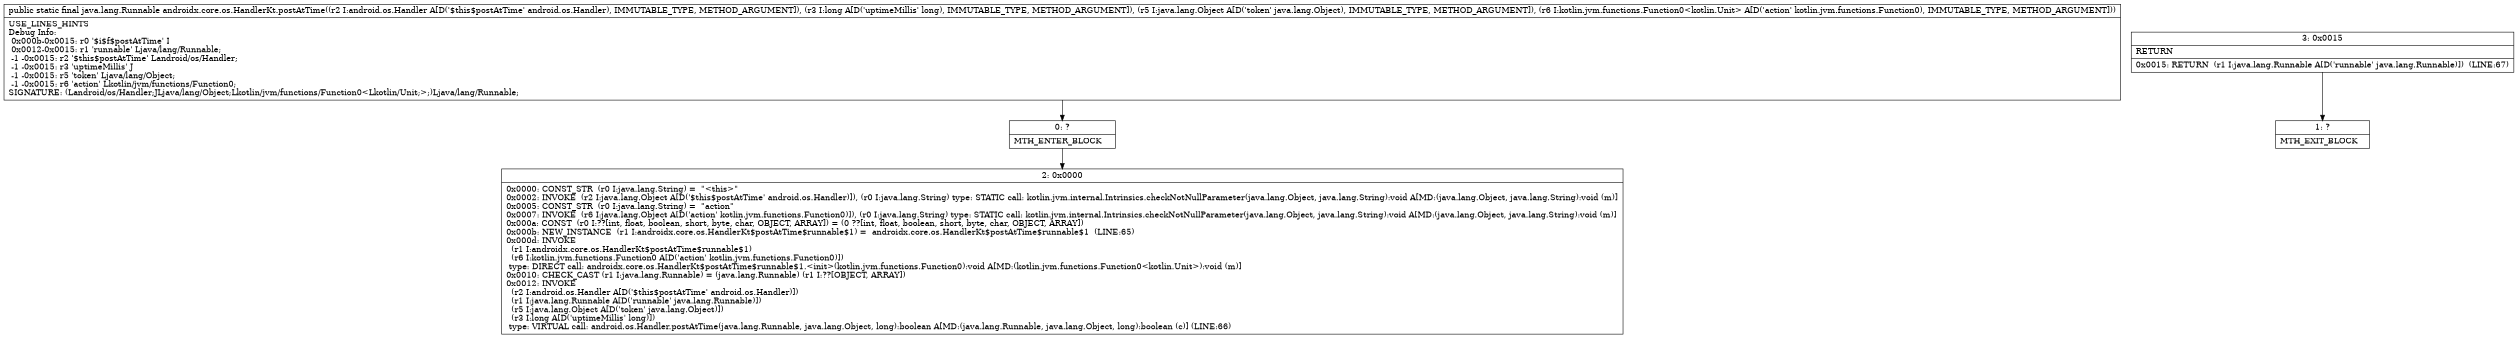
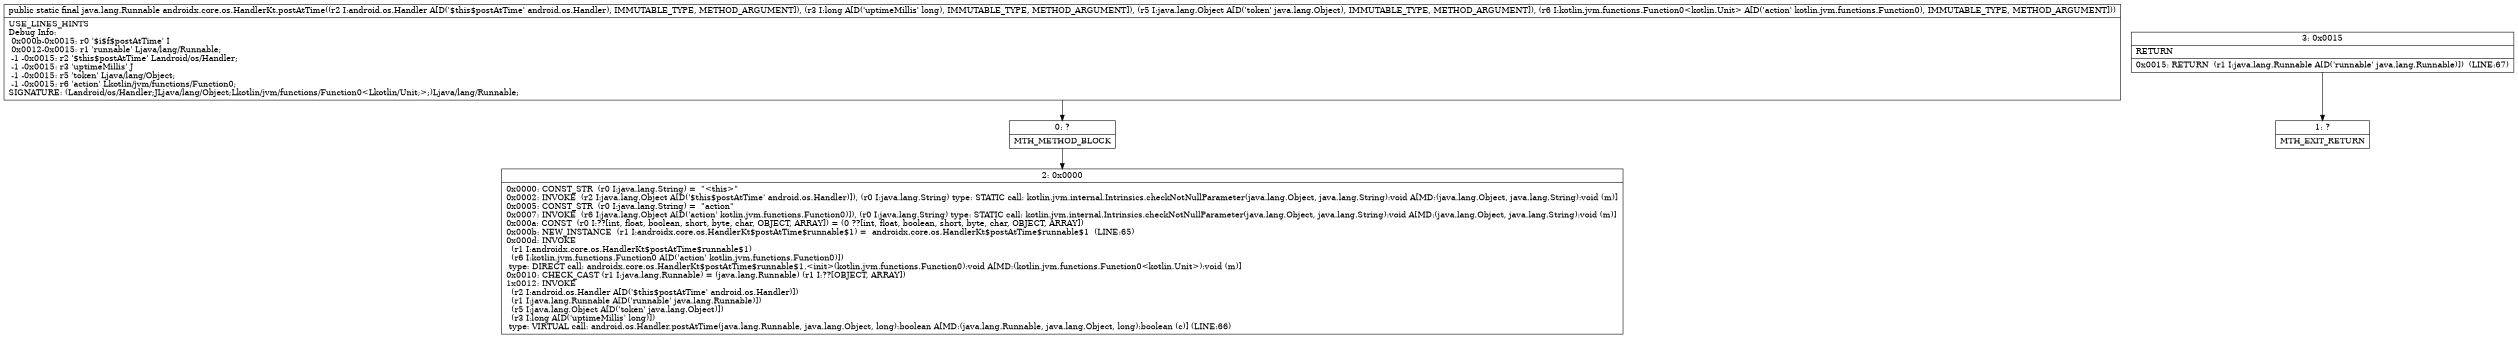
(1058, 141) -> (1062, 141)
(2319, 141) -> (2323, 141)
(544, 284) -> (544, 284)
